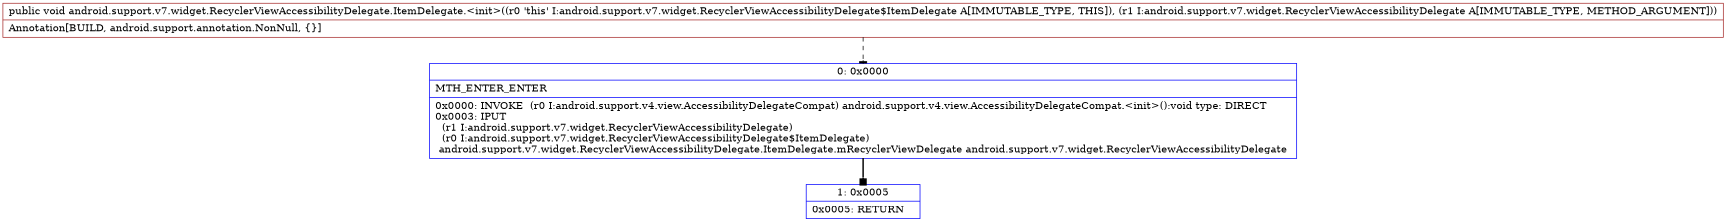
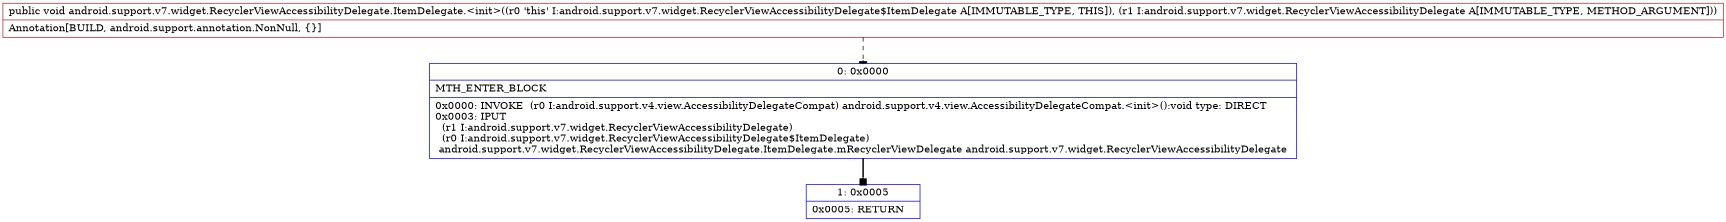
(491, 88) -> (491, 88)
